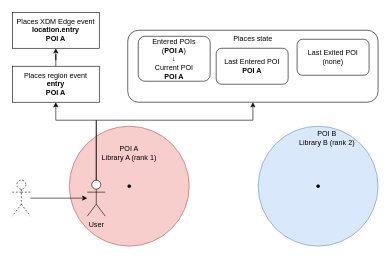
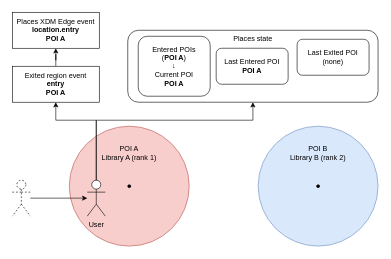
(174, 59) -> (174, 66)
(56, 84) -> (56, 84)
(327, 138) -> (318, 153)
